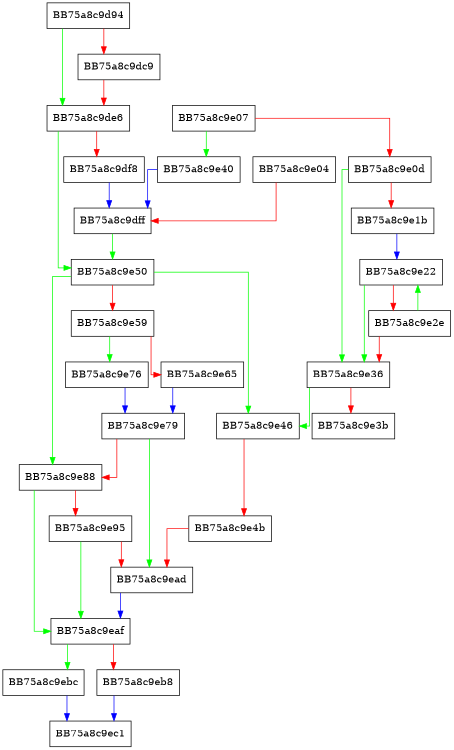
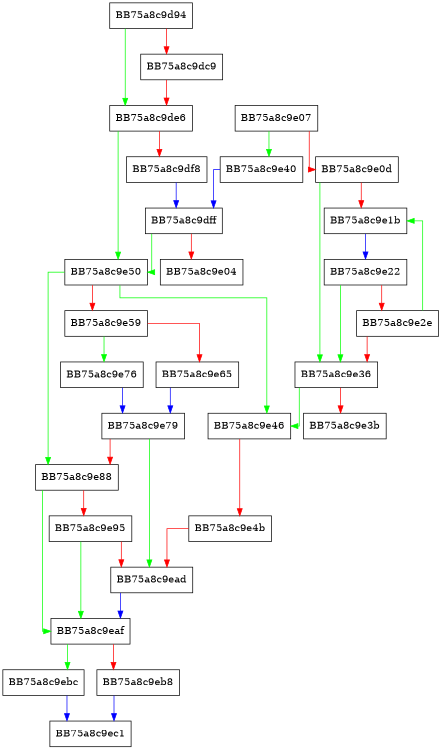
(236, 221) -> (191, 243)
(418, 301) -> (423, 261)
